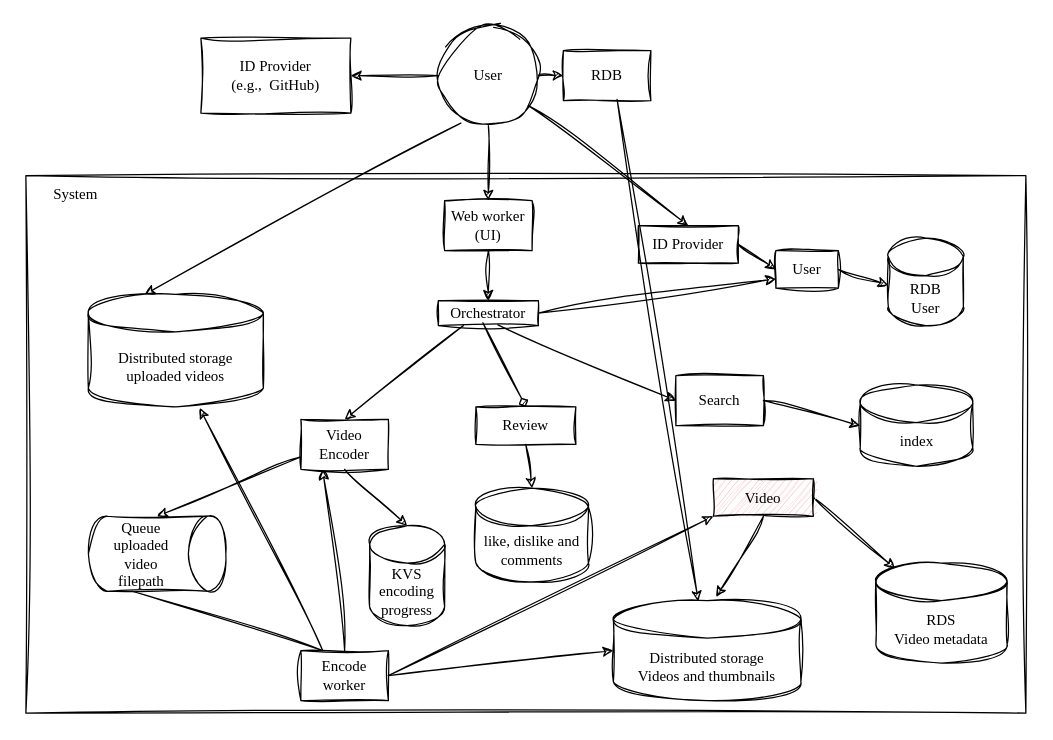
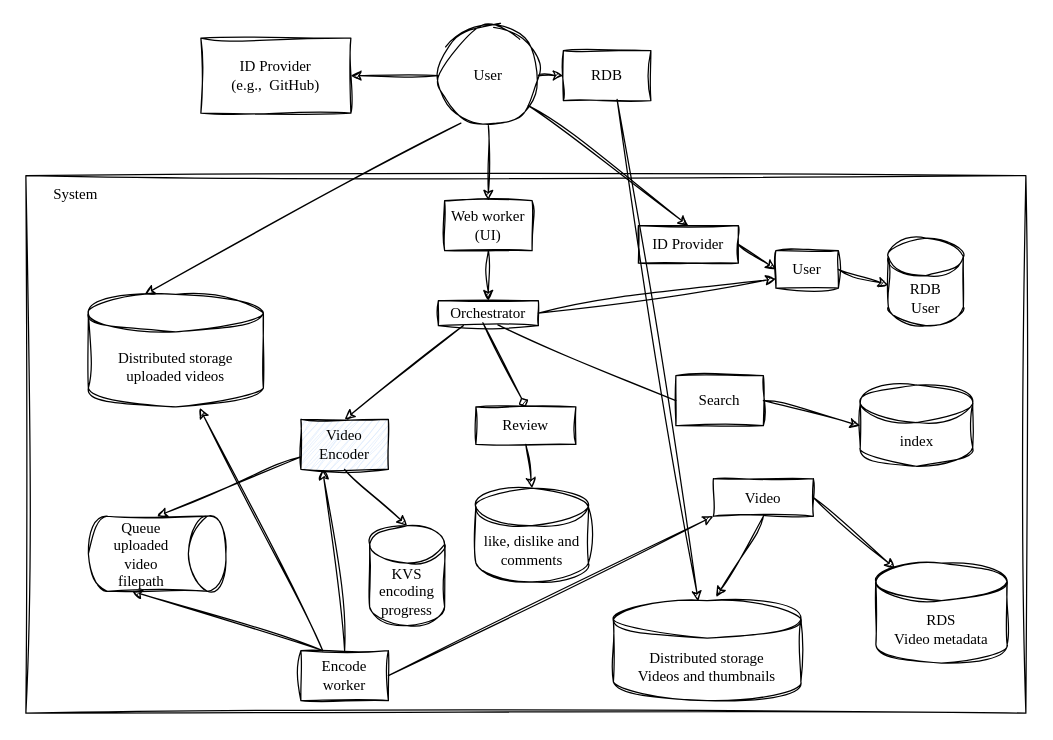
(667, 397) -> (669, 398)
(344, 444) -> (344, 444)
(763, 498) -> (763, 498)
(138, 593) -> (141, 594)
(499, 663) -> none
